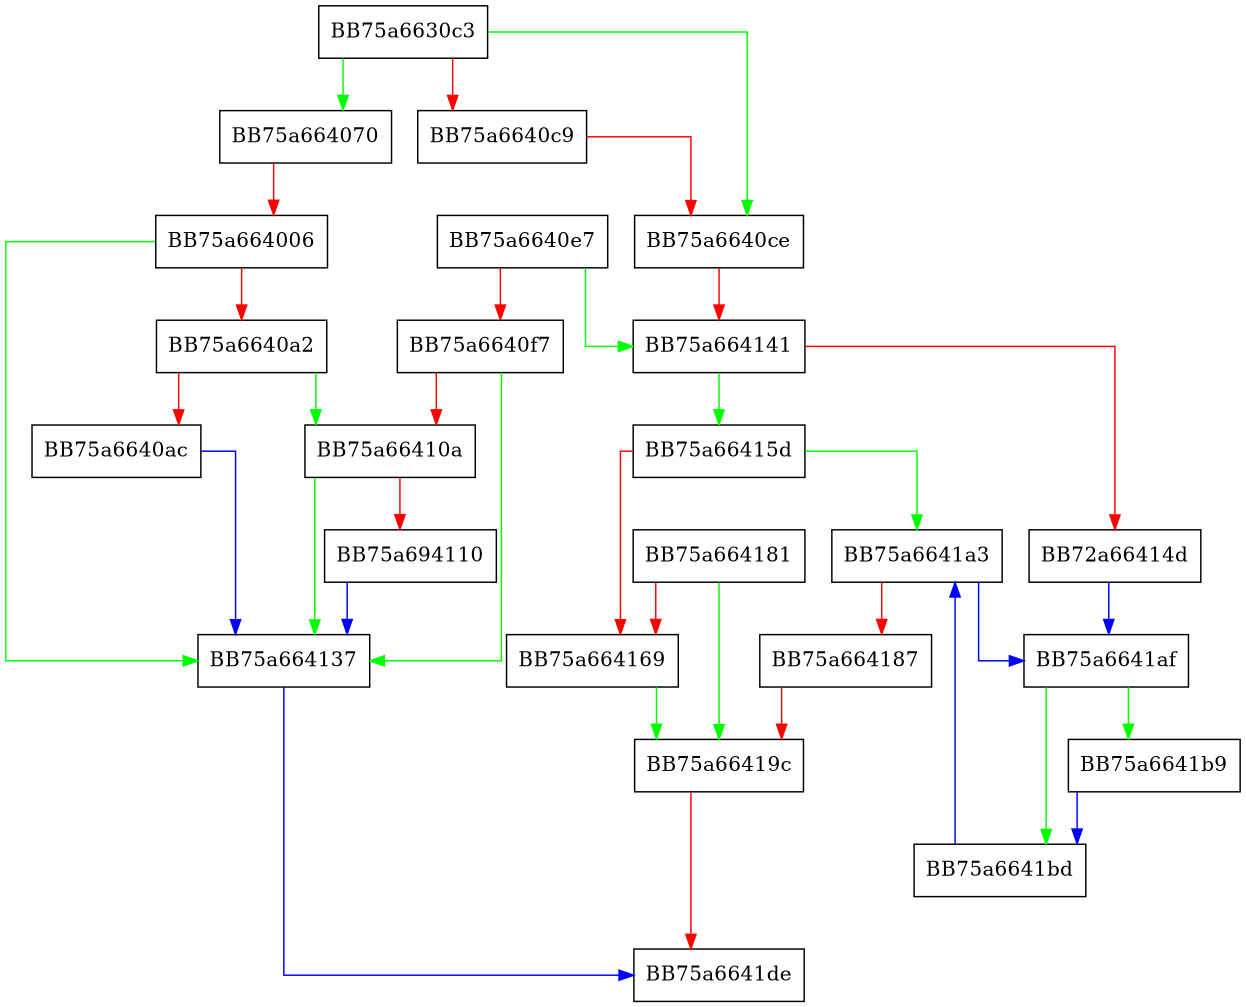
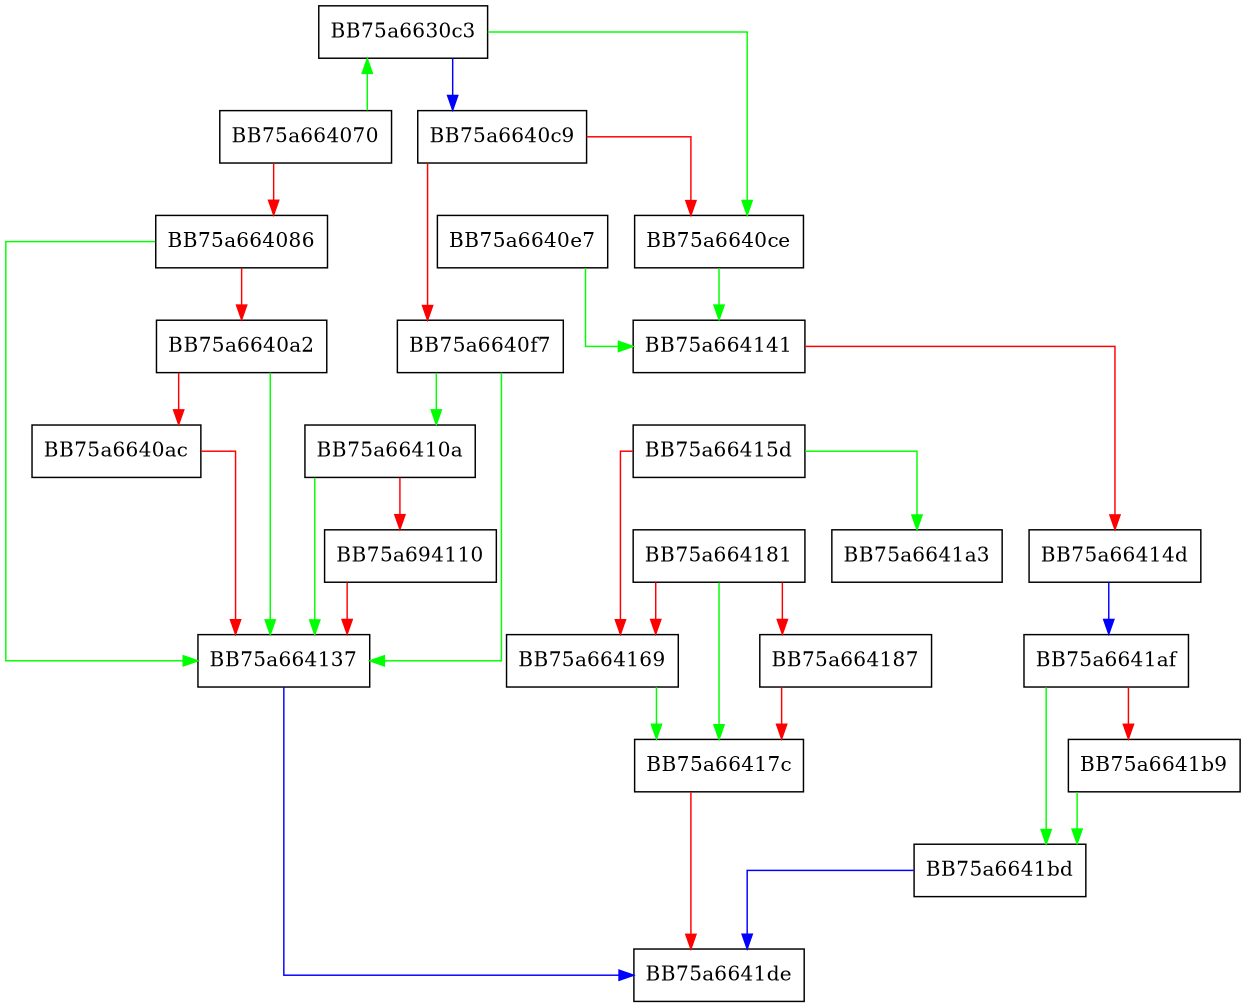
(343, 77) -> (367, 92)
(453, 77) -> (453, 77)
(242, 242) -> (242, 242)
(500, 287) -> (428, 234)
(719, 287) -> (719, 287)
(316, 391) -> (270, 496)
(436, 391) -> (436, 391)
(719, 391) -> none
(236, 518) -> (236, 518)
(1115, 556) -> (1115, 556)
(347, 601) -> (347, 601)
(882, 601) -> (782, 601)
(979, 637) -> none
(1128, 706) -> (1128, 706)
(955, 721) -> (799, 870)
(719, 766) -> (719, 766)
(1077, 811) -> (1077, 811)
